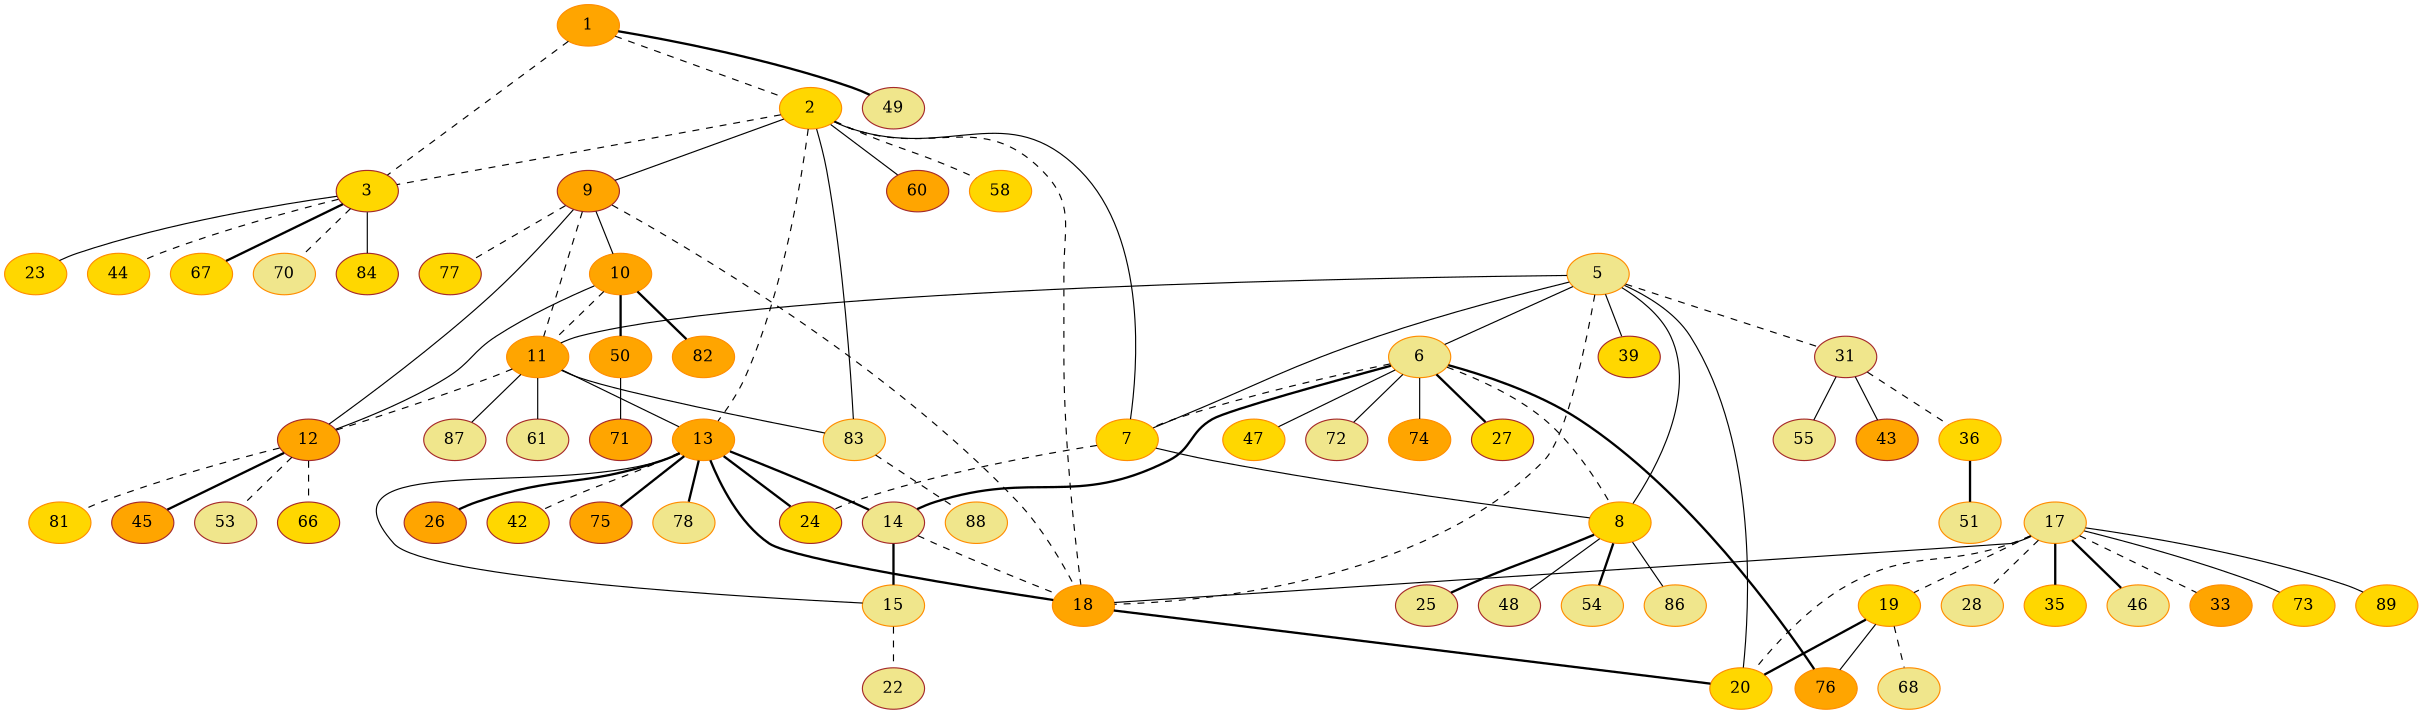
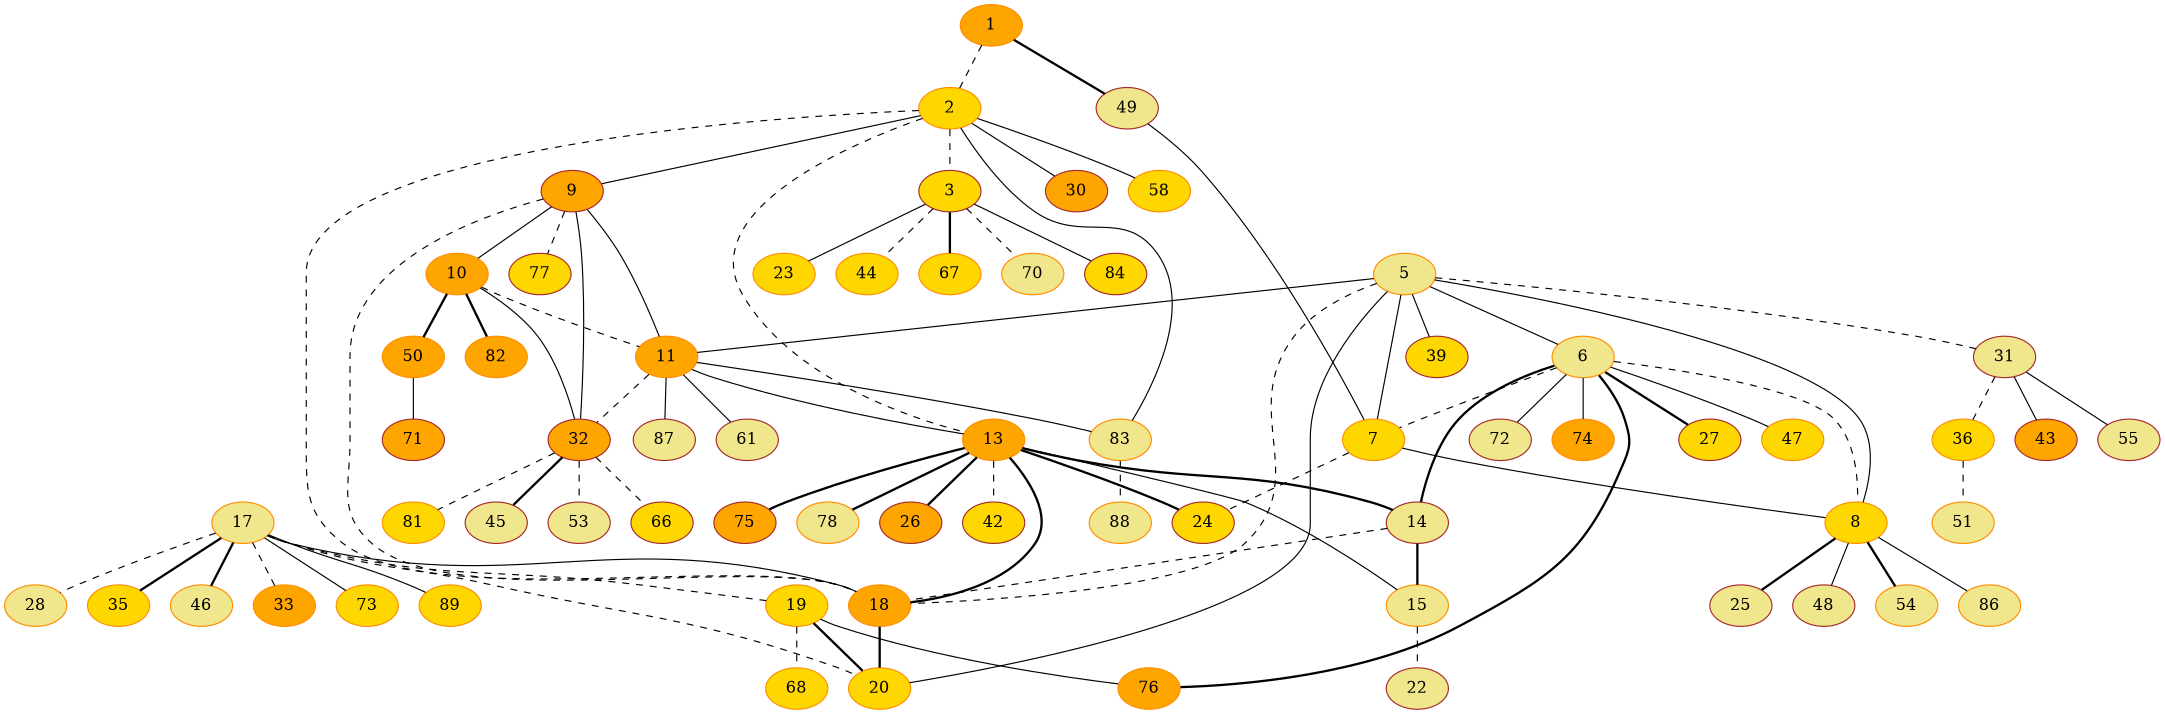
(478, 108) -> none
(906, 150) -> (1057, 147)
(1081, 172) -> (1270, 261)
(918, 191) -> (1077, 191)
(563, 274) -> (629, 270)
(309, 440) -> (579, 440)
(1970, 481) -> (1963, 481)
(143, 523) -> (496, 523)
(1909, 689) -> (797, 689)
